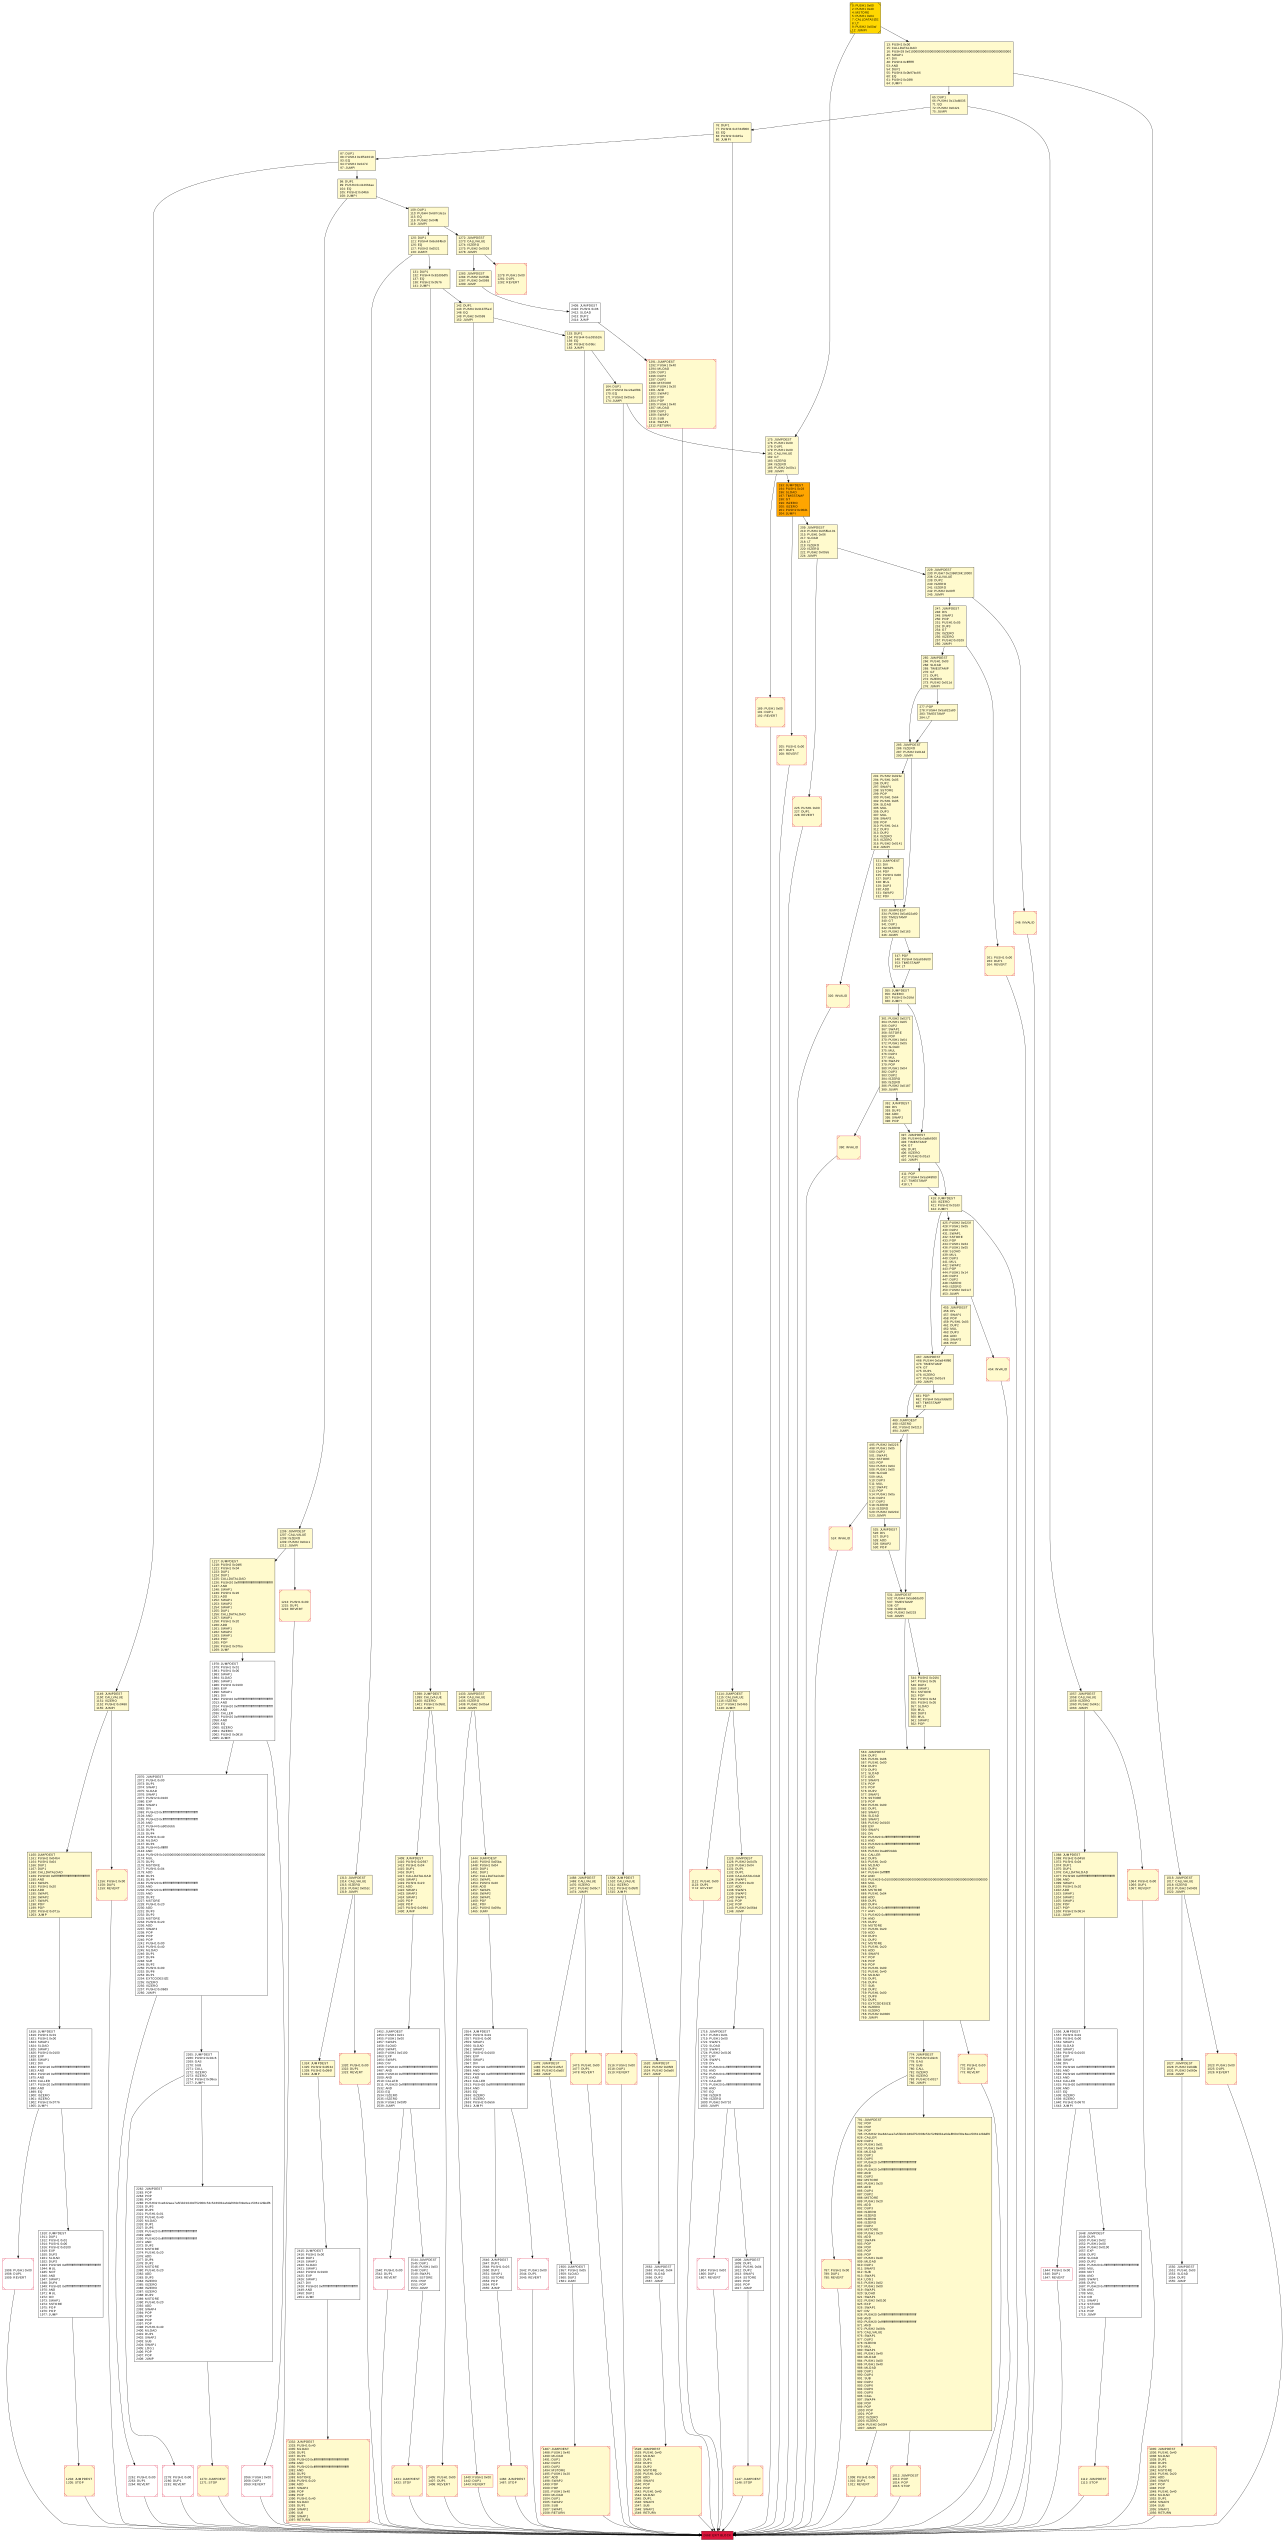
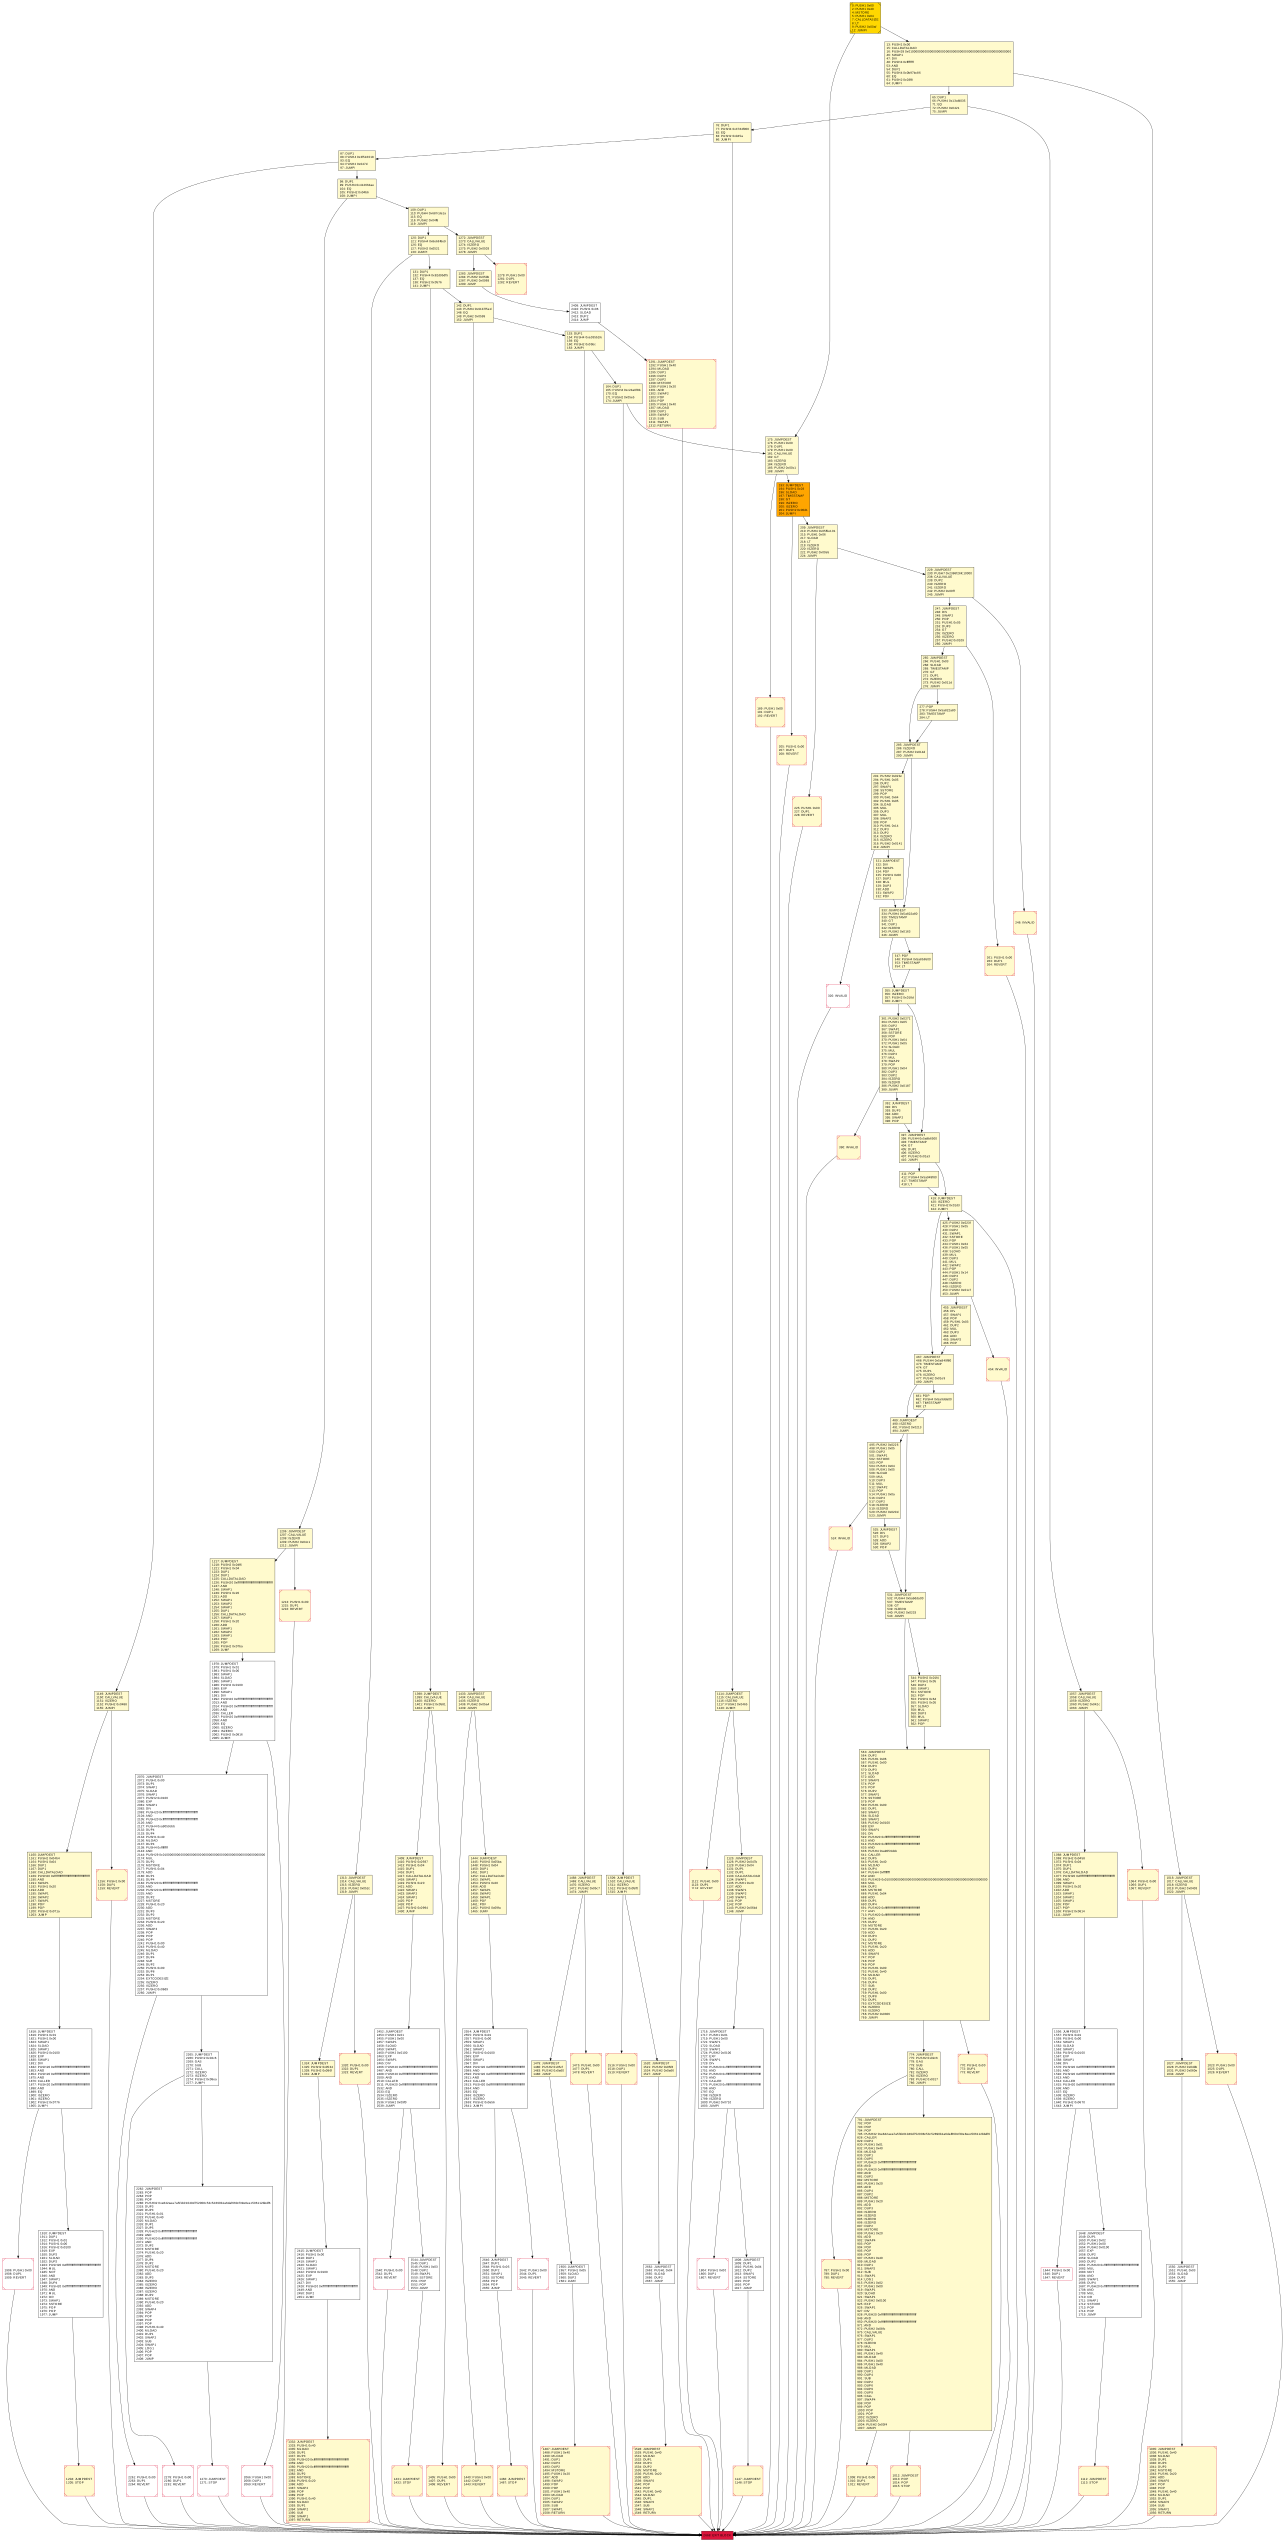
(838, 996) -> (838, 996)
(213, 2481) -> (213, 2481)
(477, 2481) -> (477, 2481)
